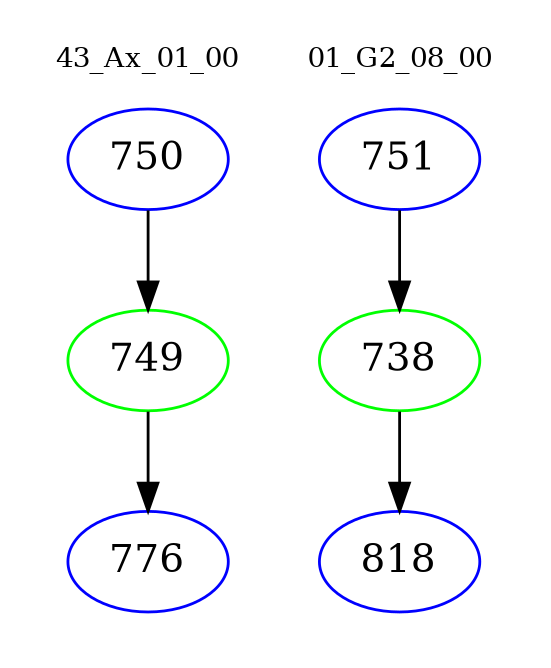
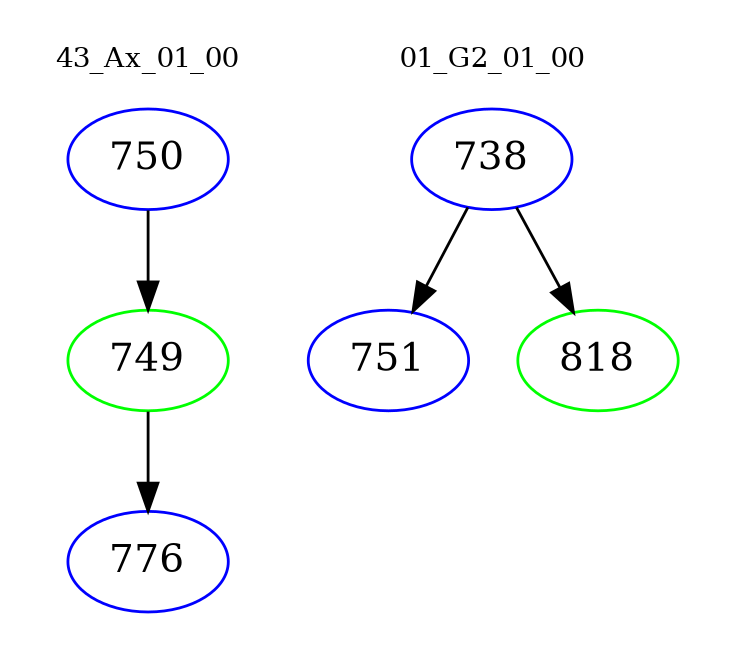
(401, 60) -> (493, 60)
(400, 246) -> (447, 247)
(400, 360) -> (492, 159)
(400, 562) -> (598, 360)
